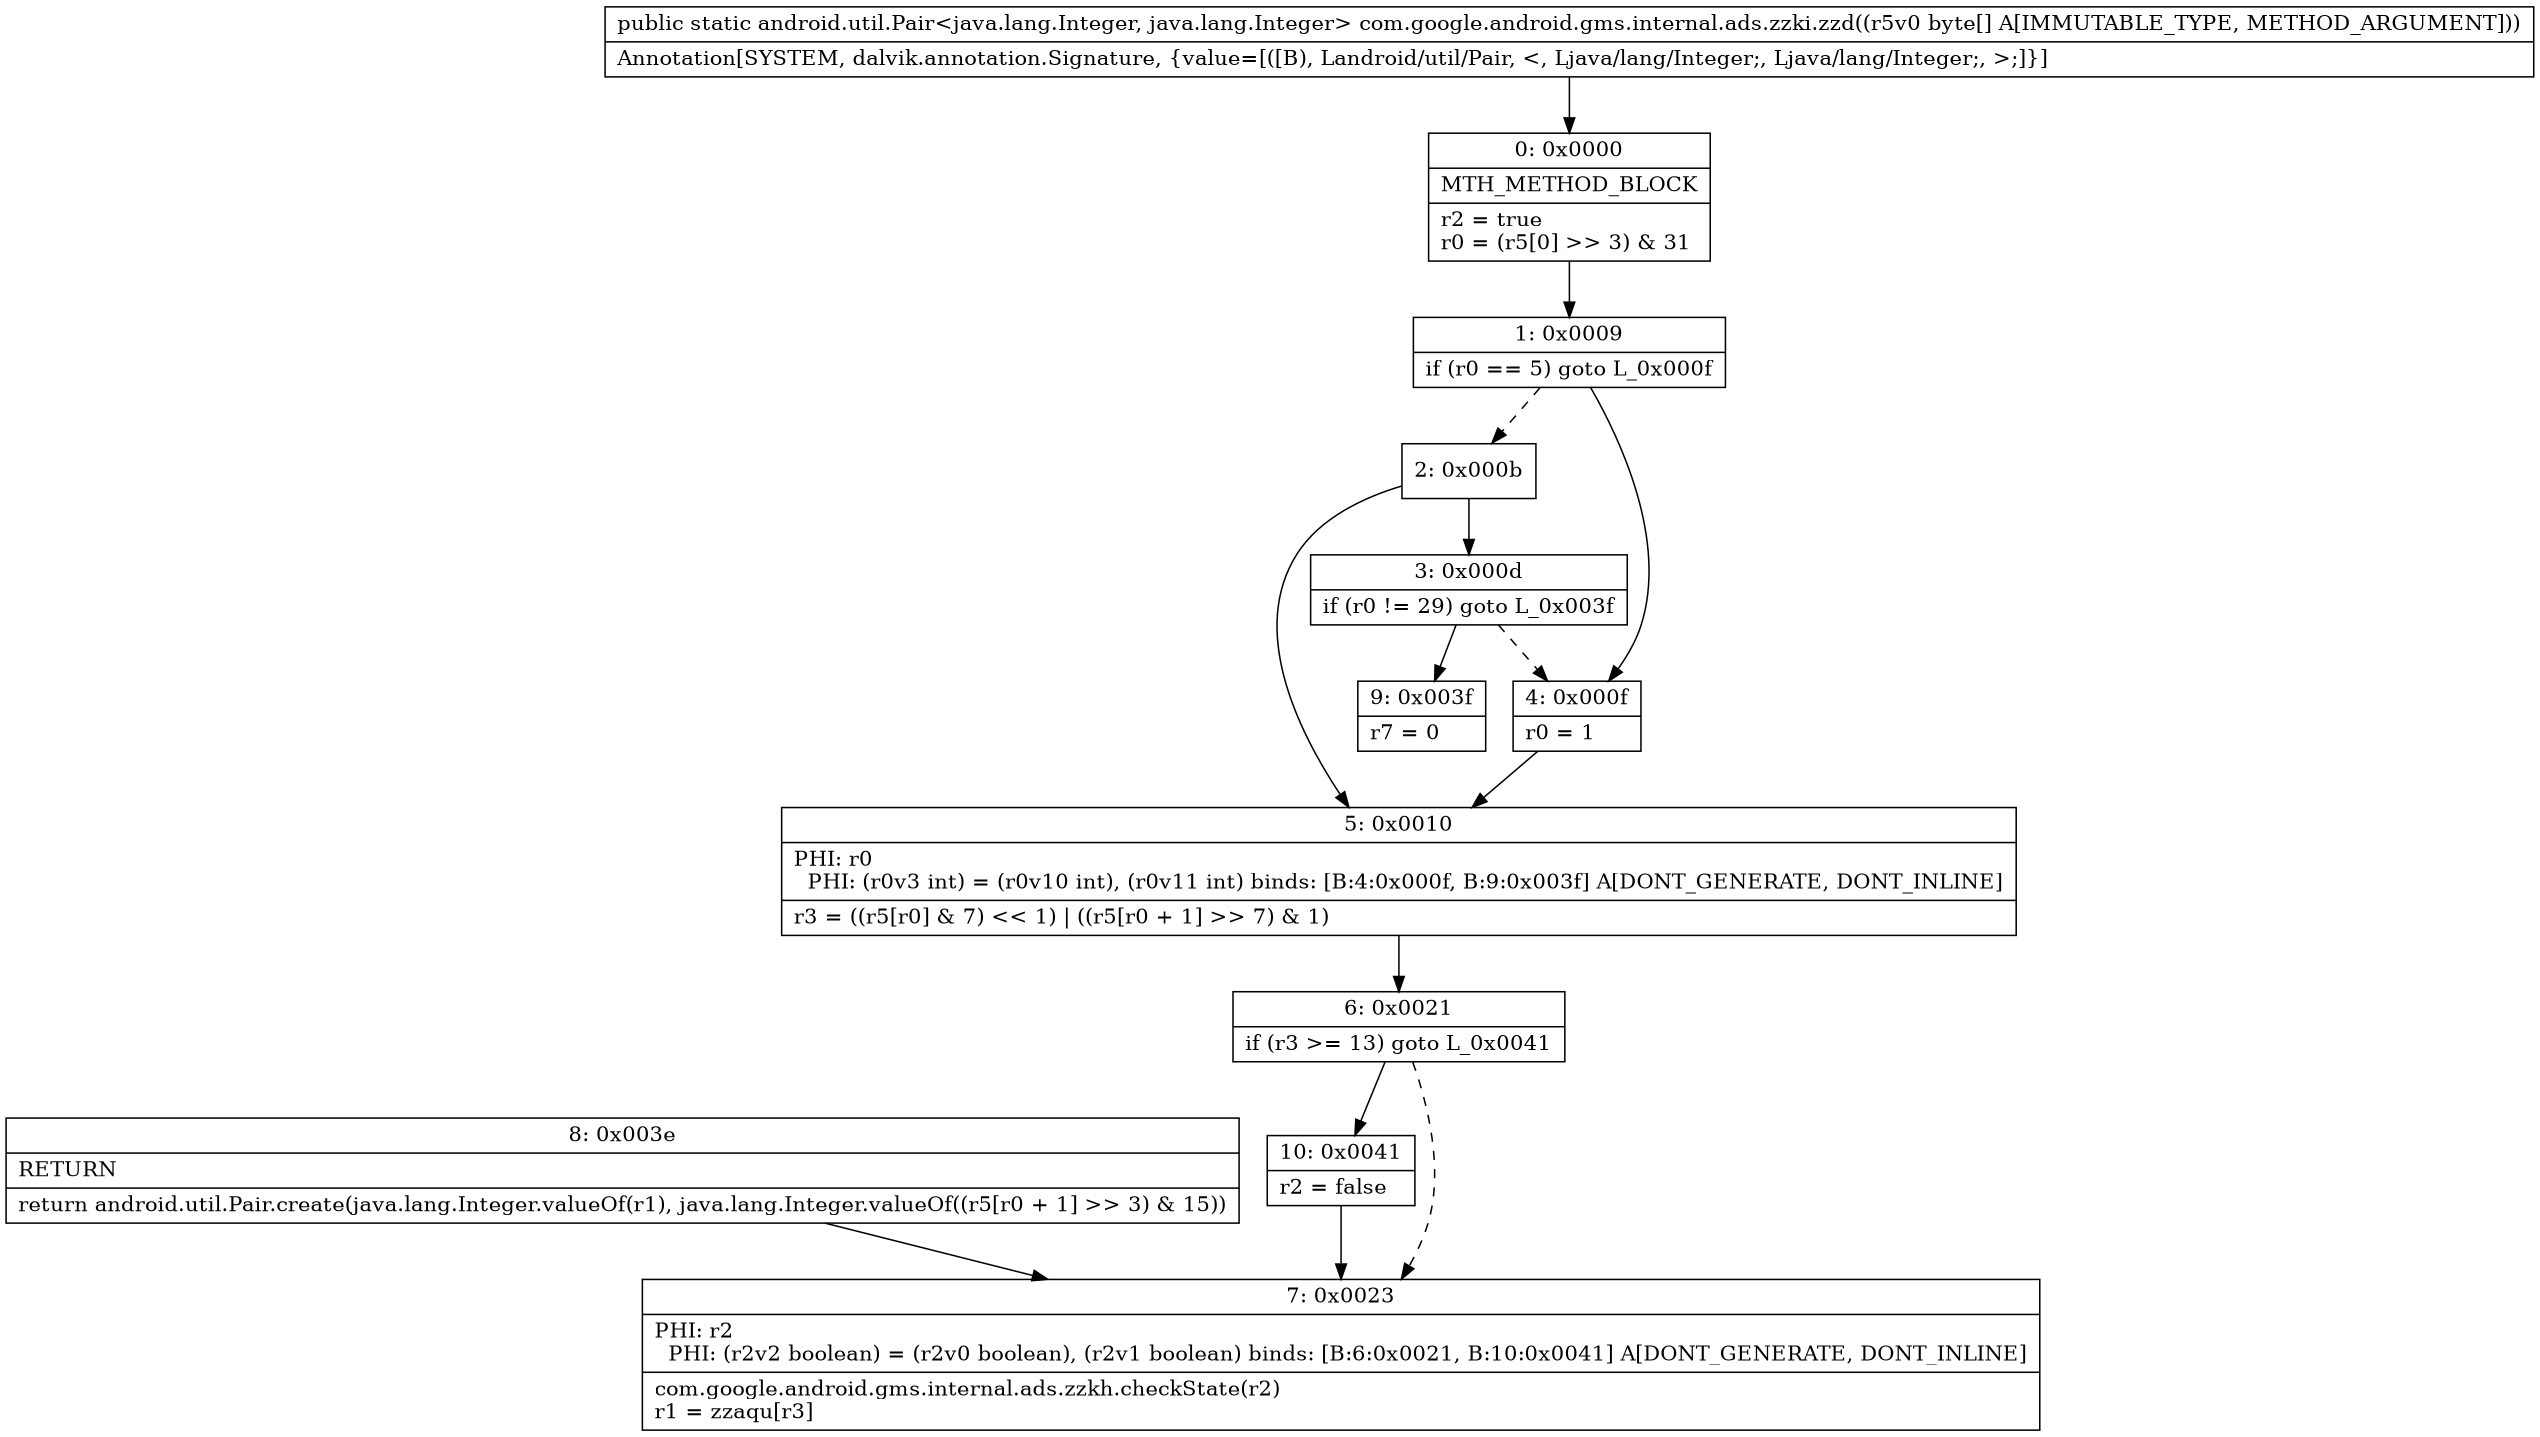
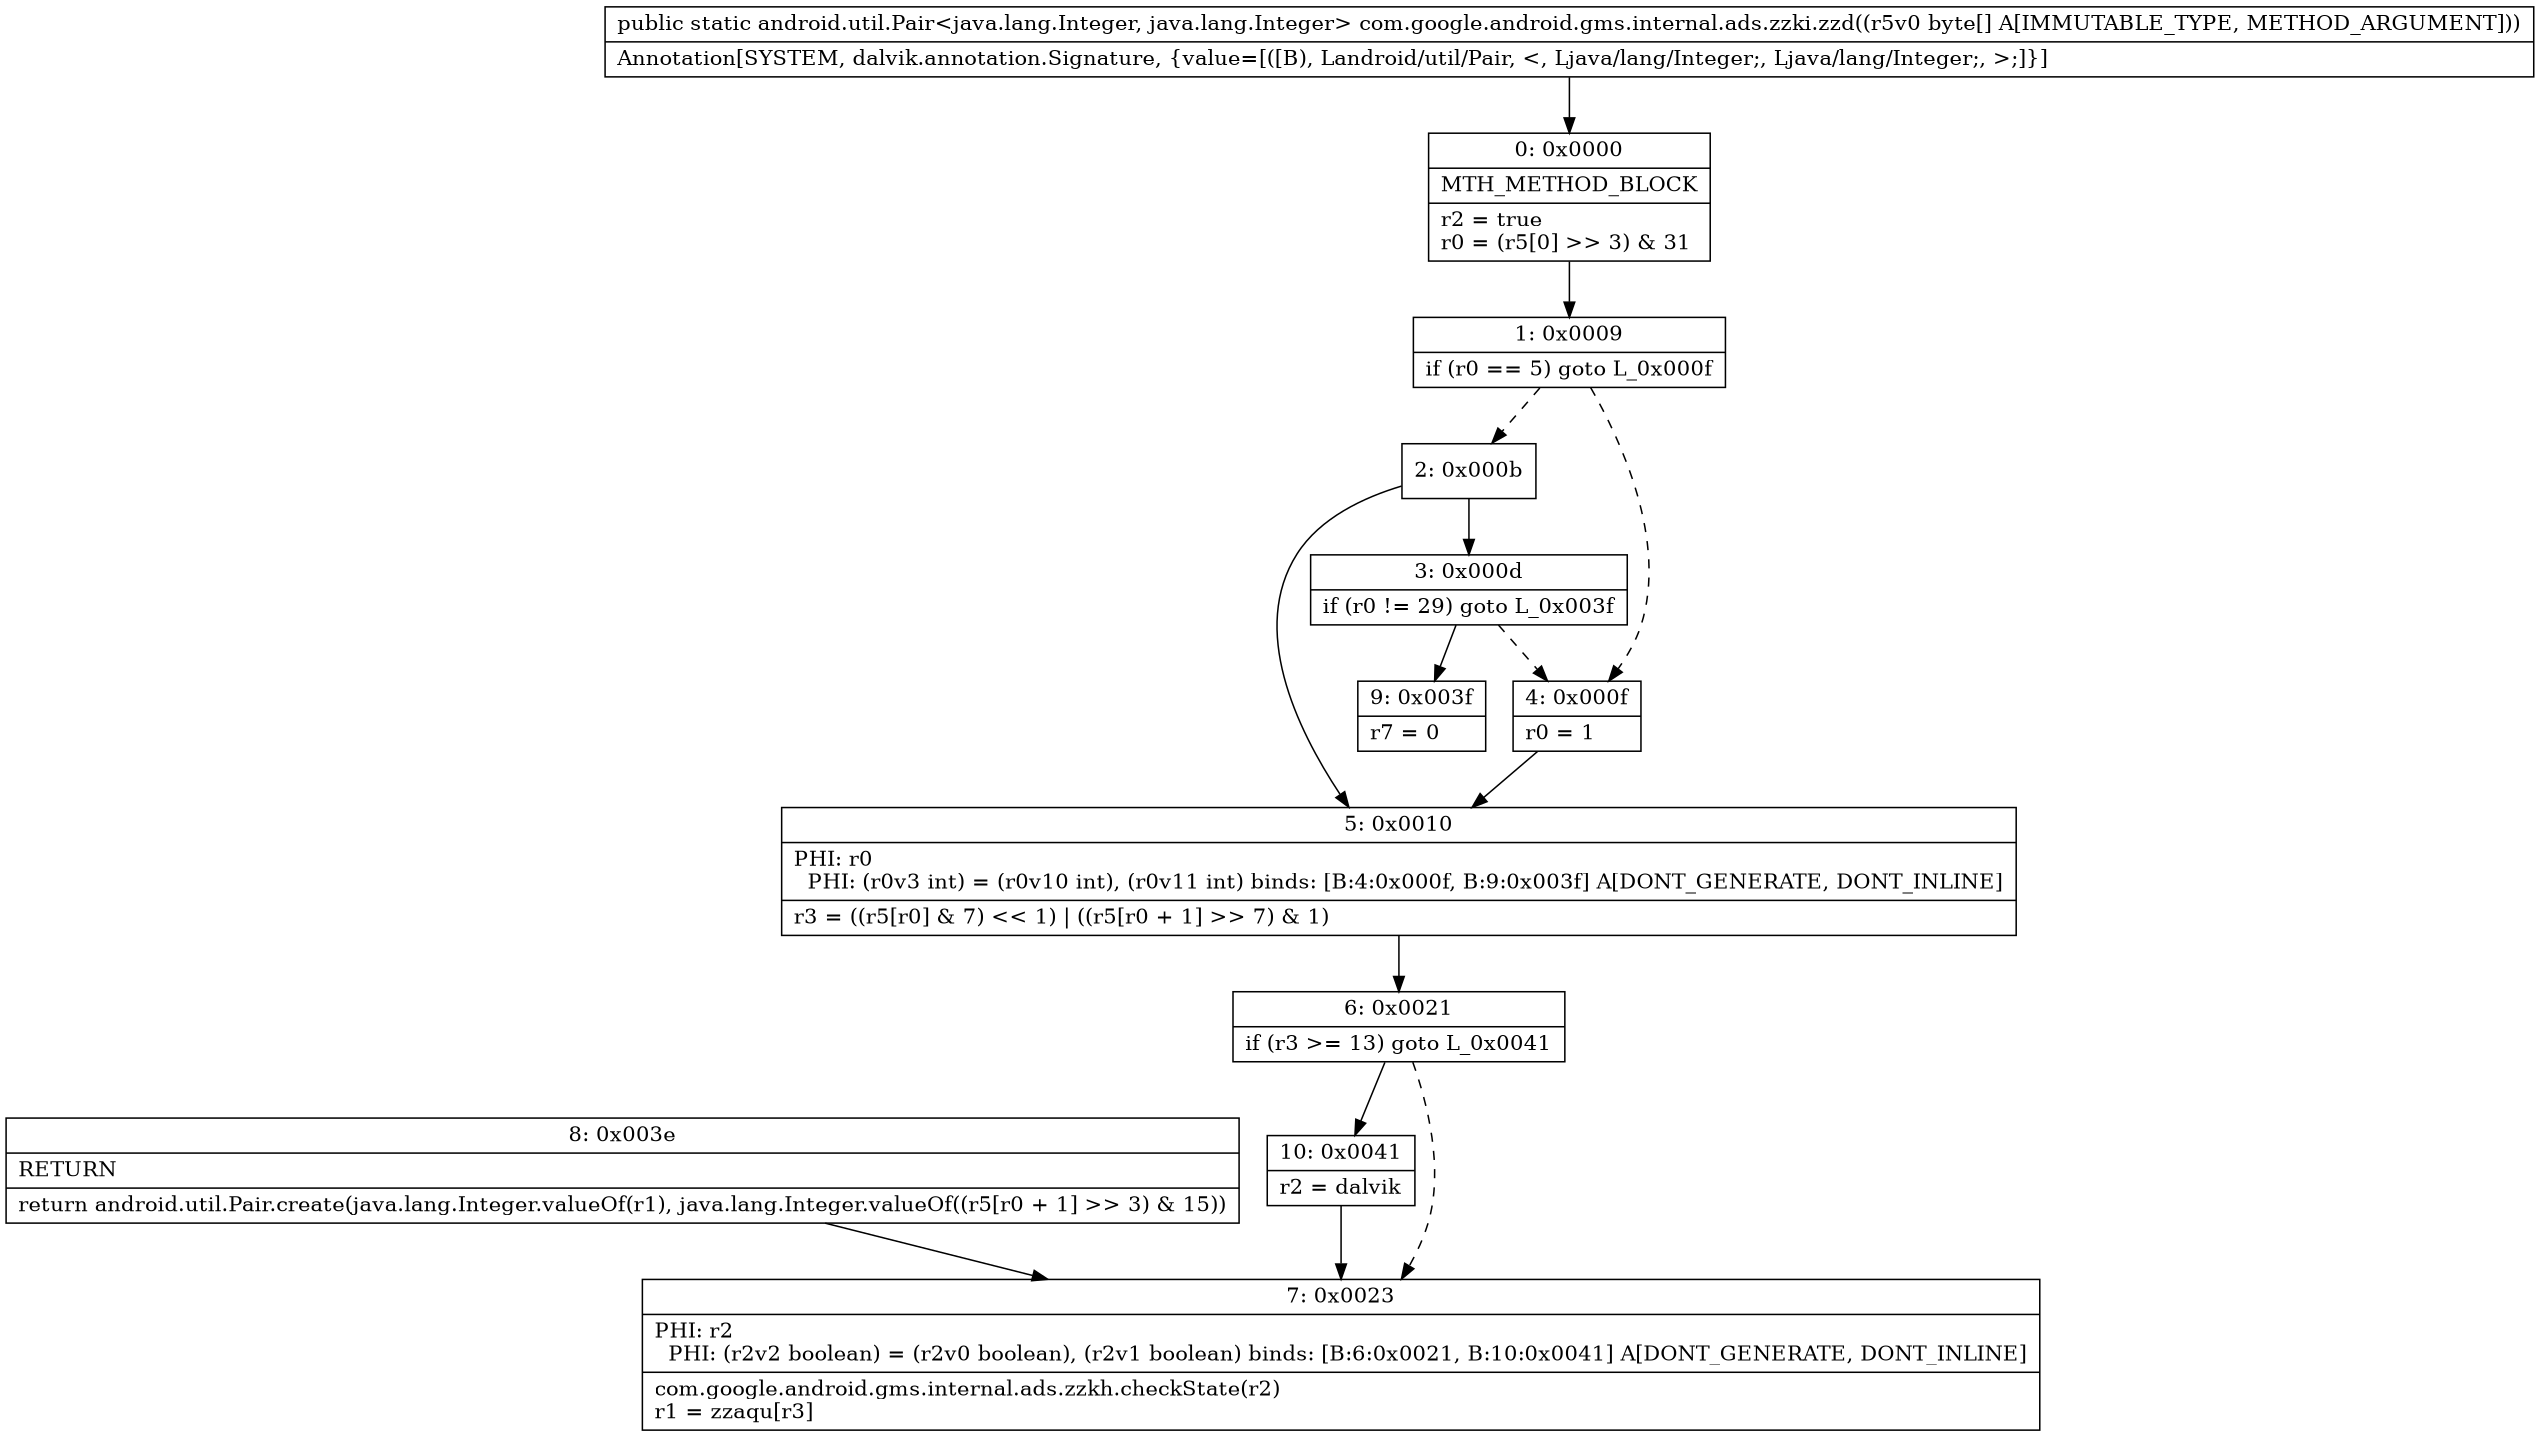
(1645, 526) -> (1645, 526)
(1333, 1187) -> (1340, 1187)
